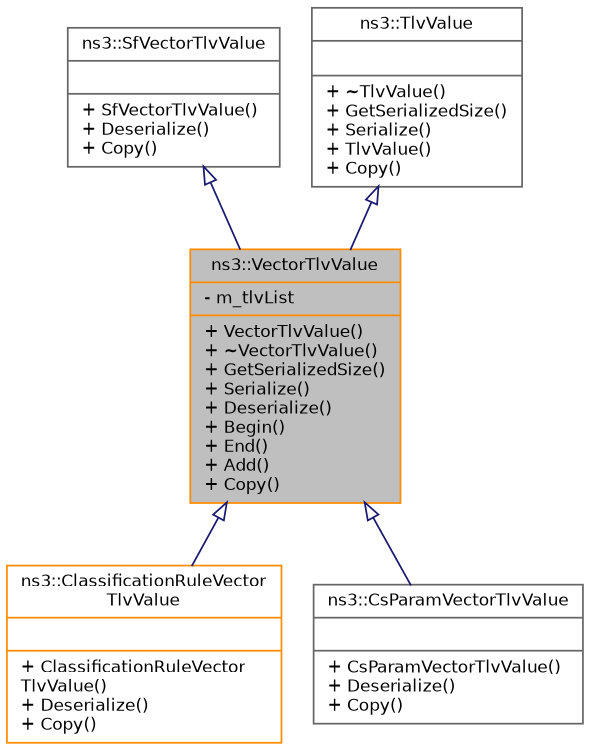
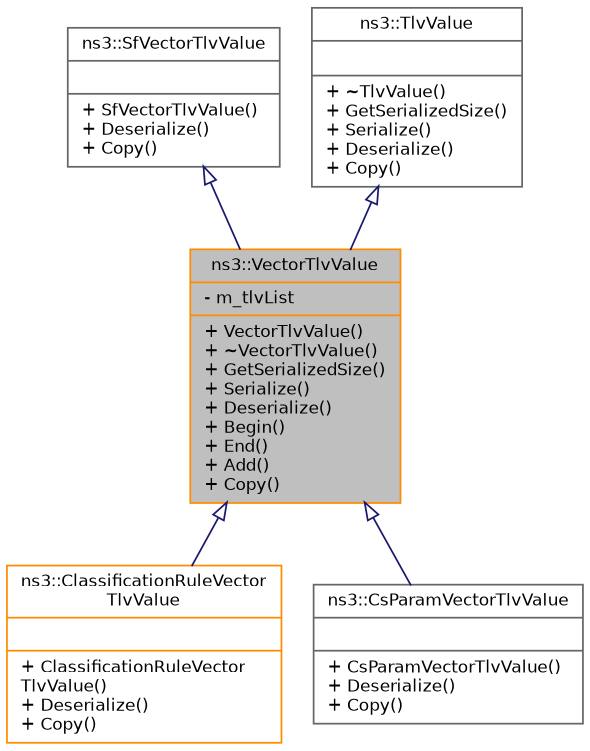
(379, 149) -> (390, 149)
